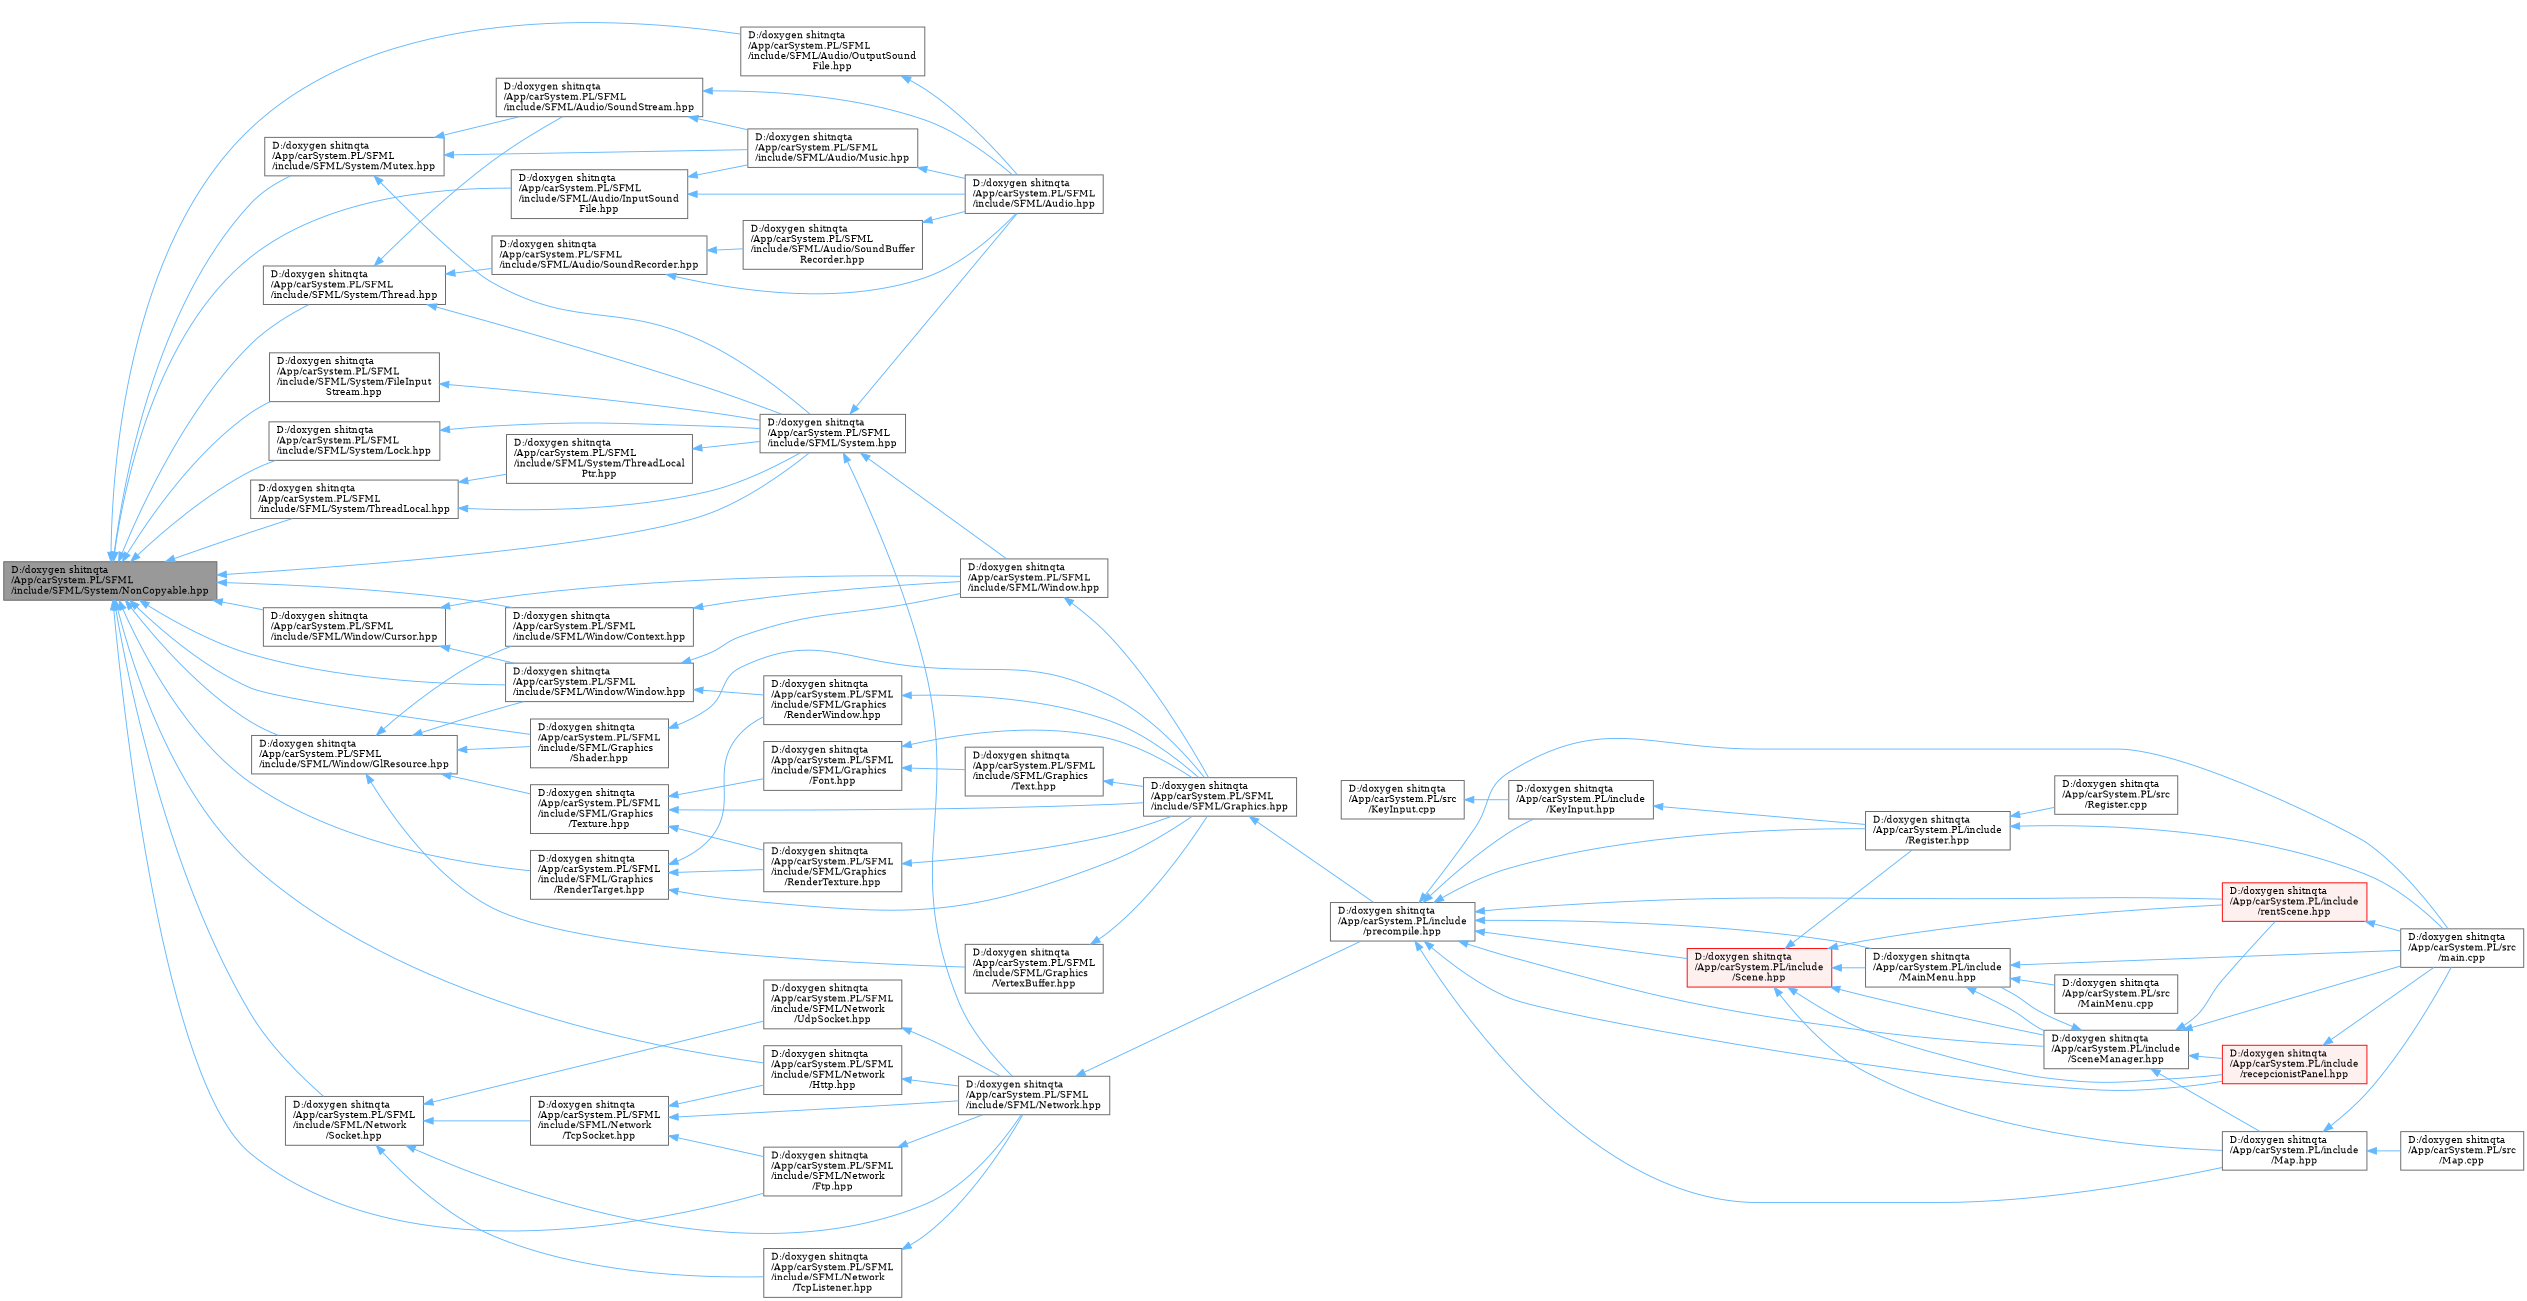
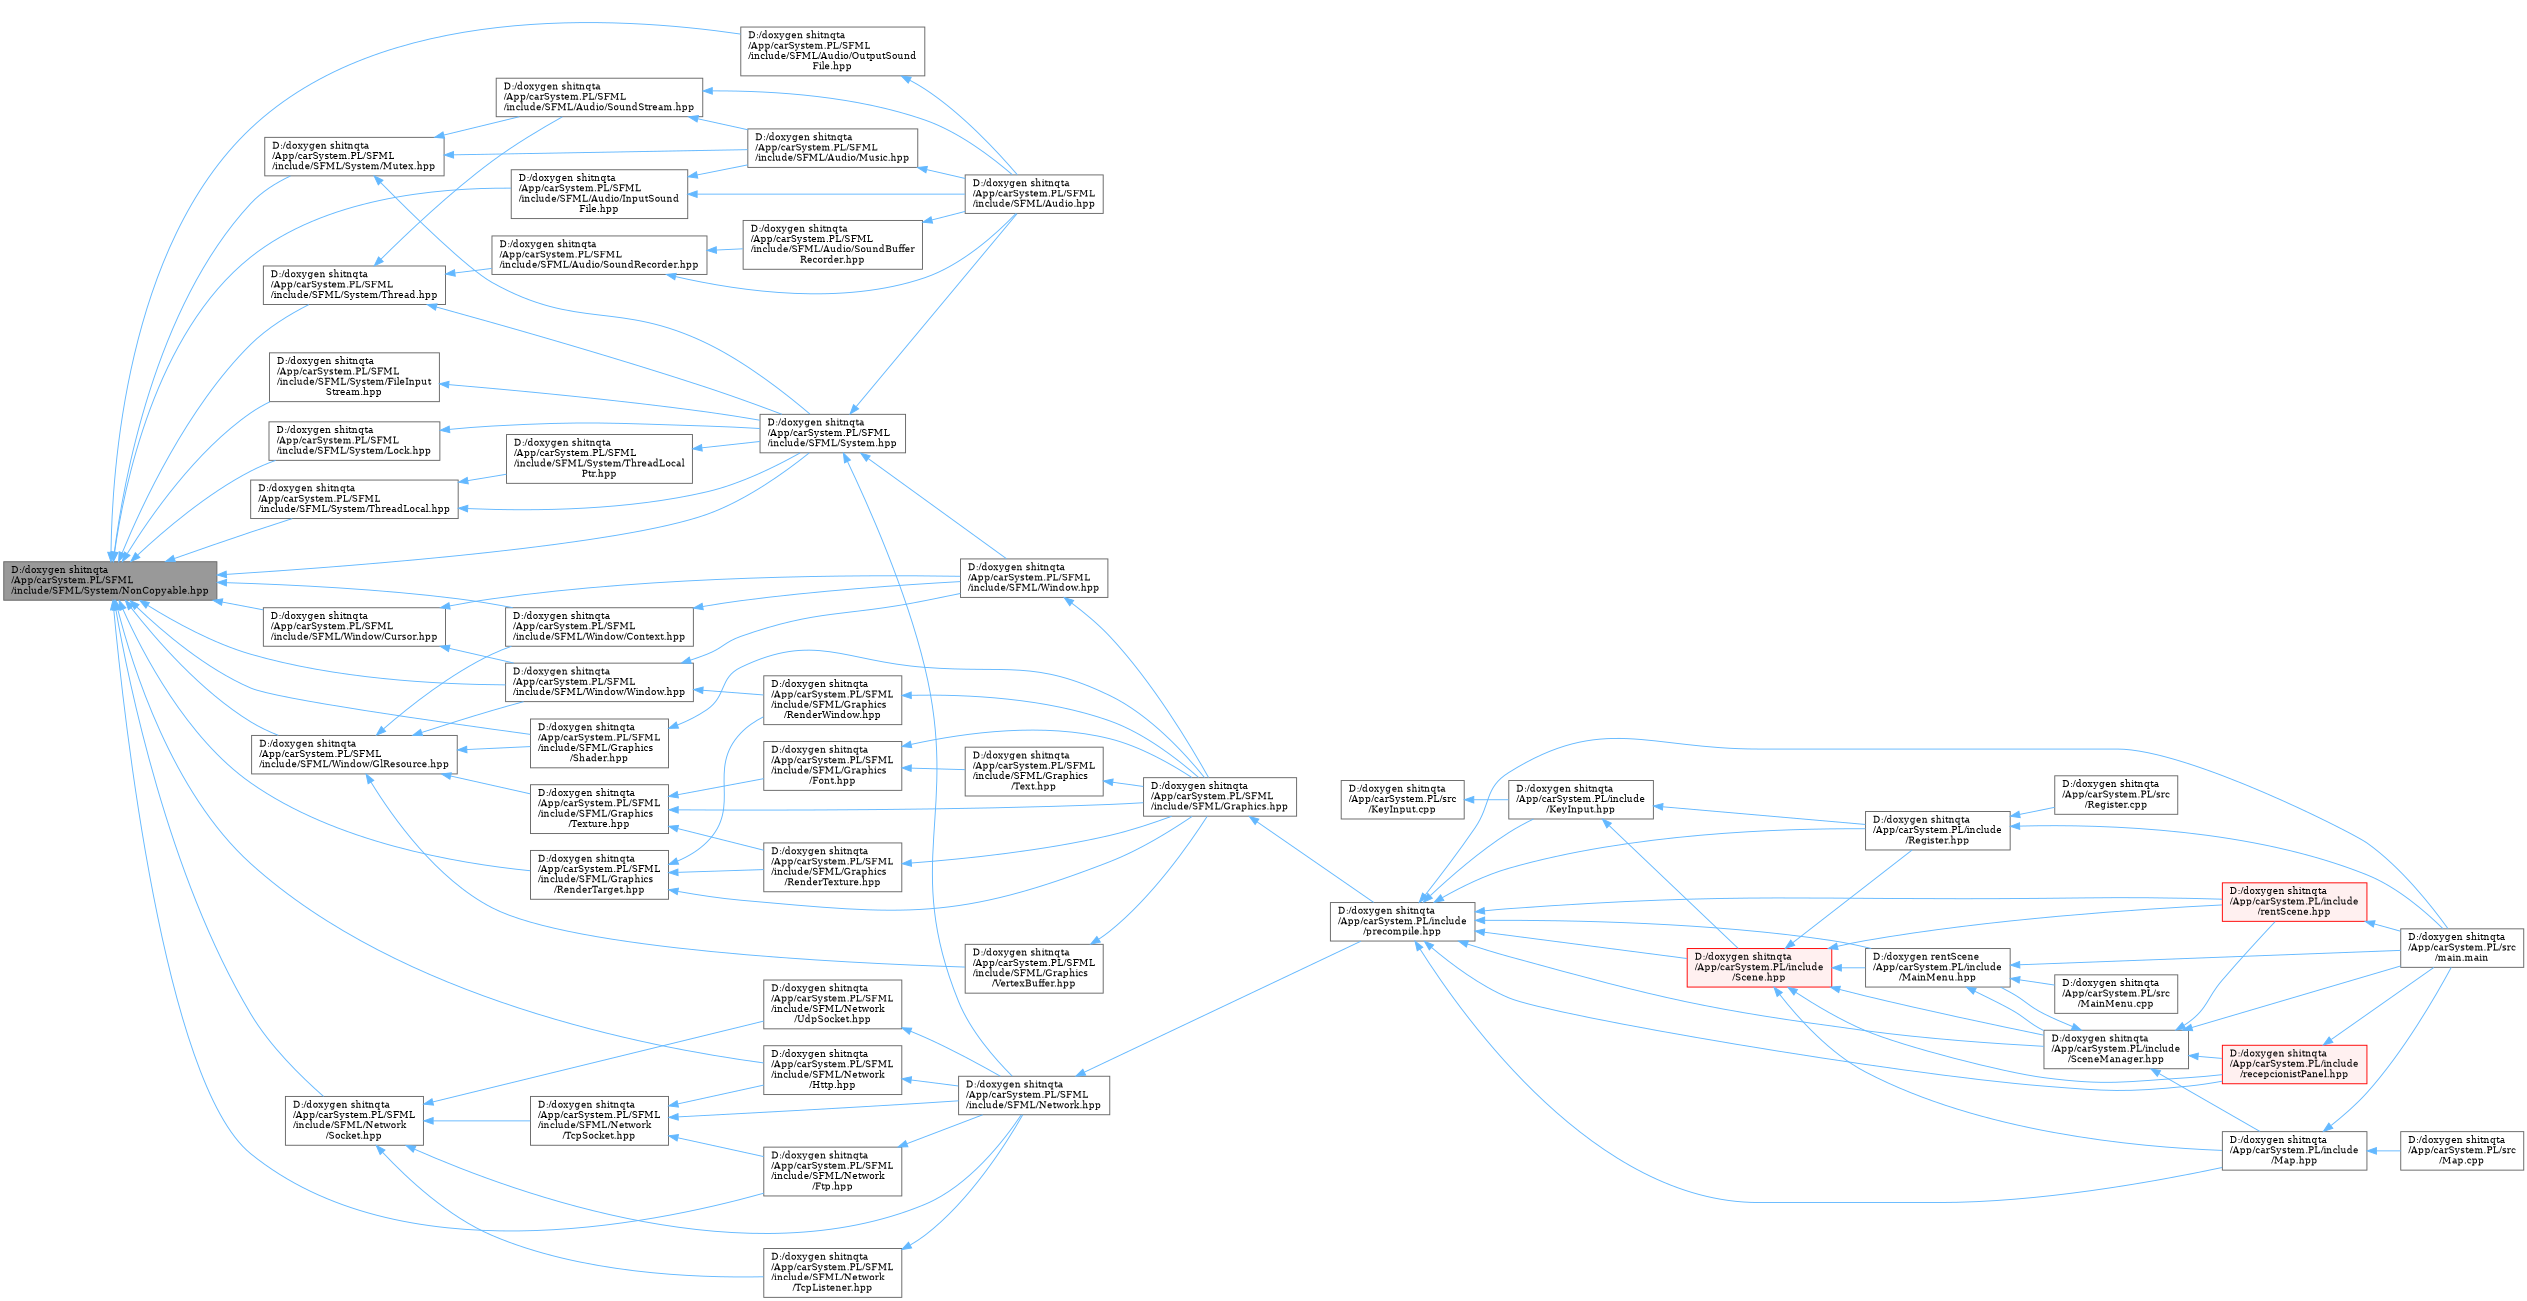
none -> (1674, 887)
(2462, 948) -> (2462, 948)
(1938, 968) -> (1938, 968)
